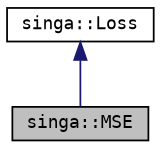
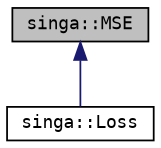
(80, 83) -> (80, 83)
